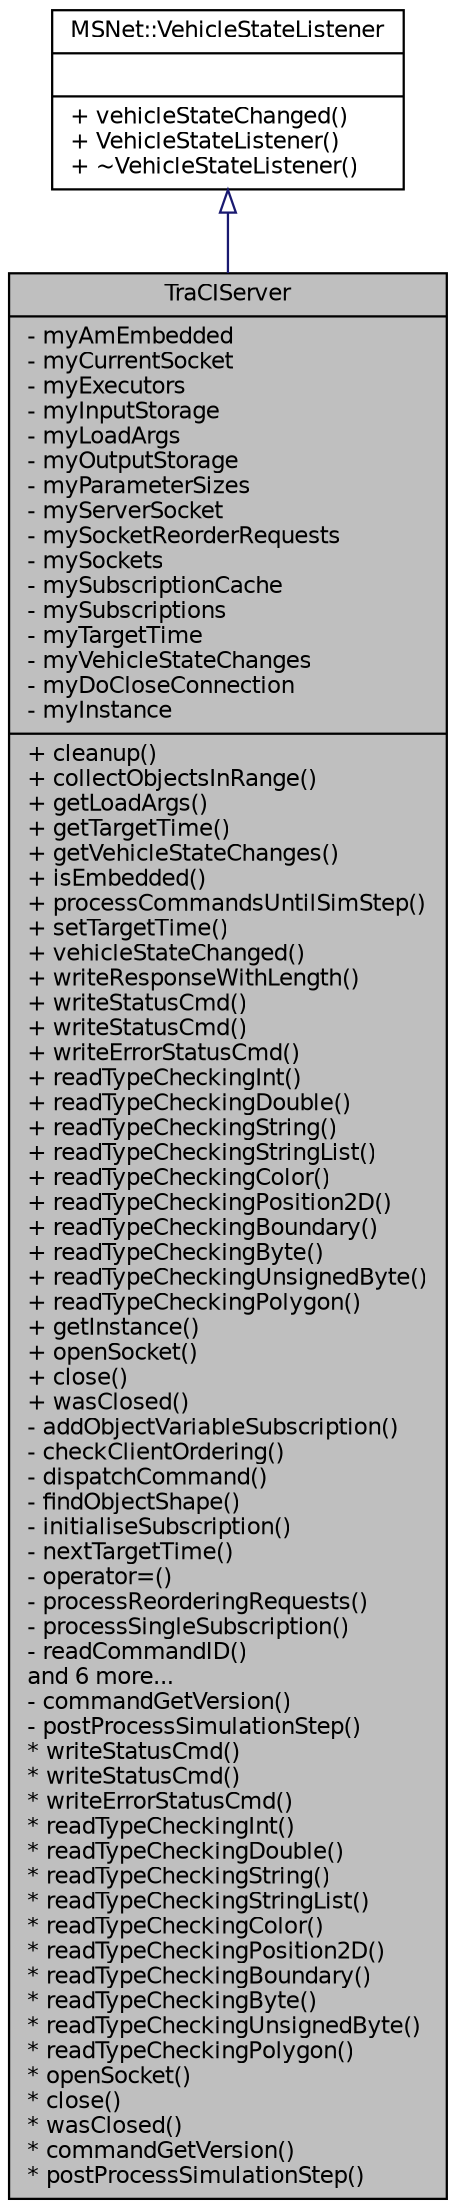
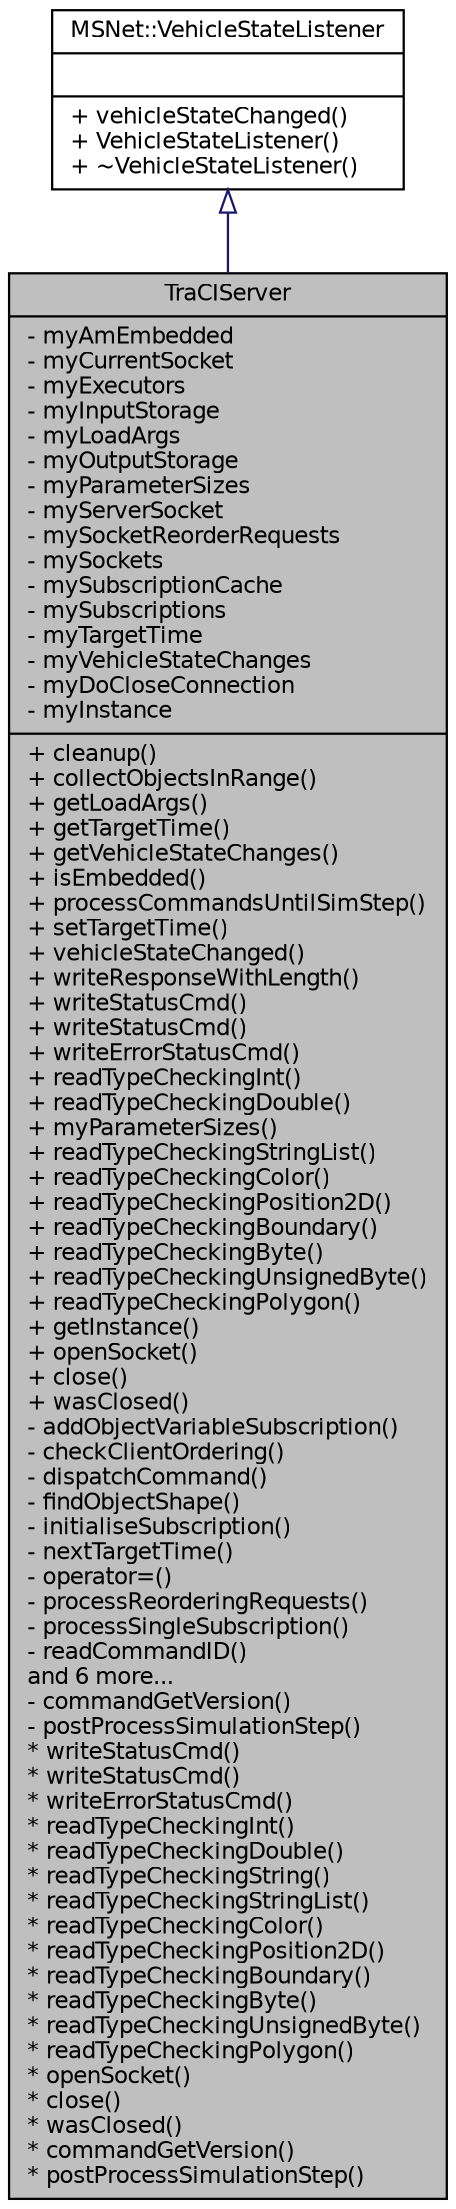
(183, 1128) -> (153, 1128)
